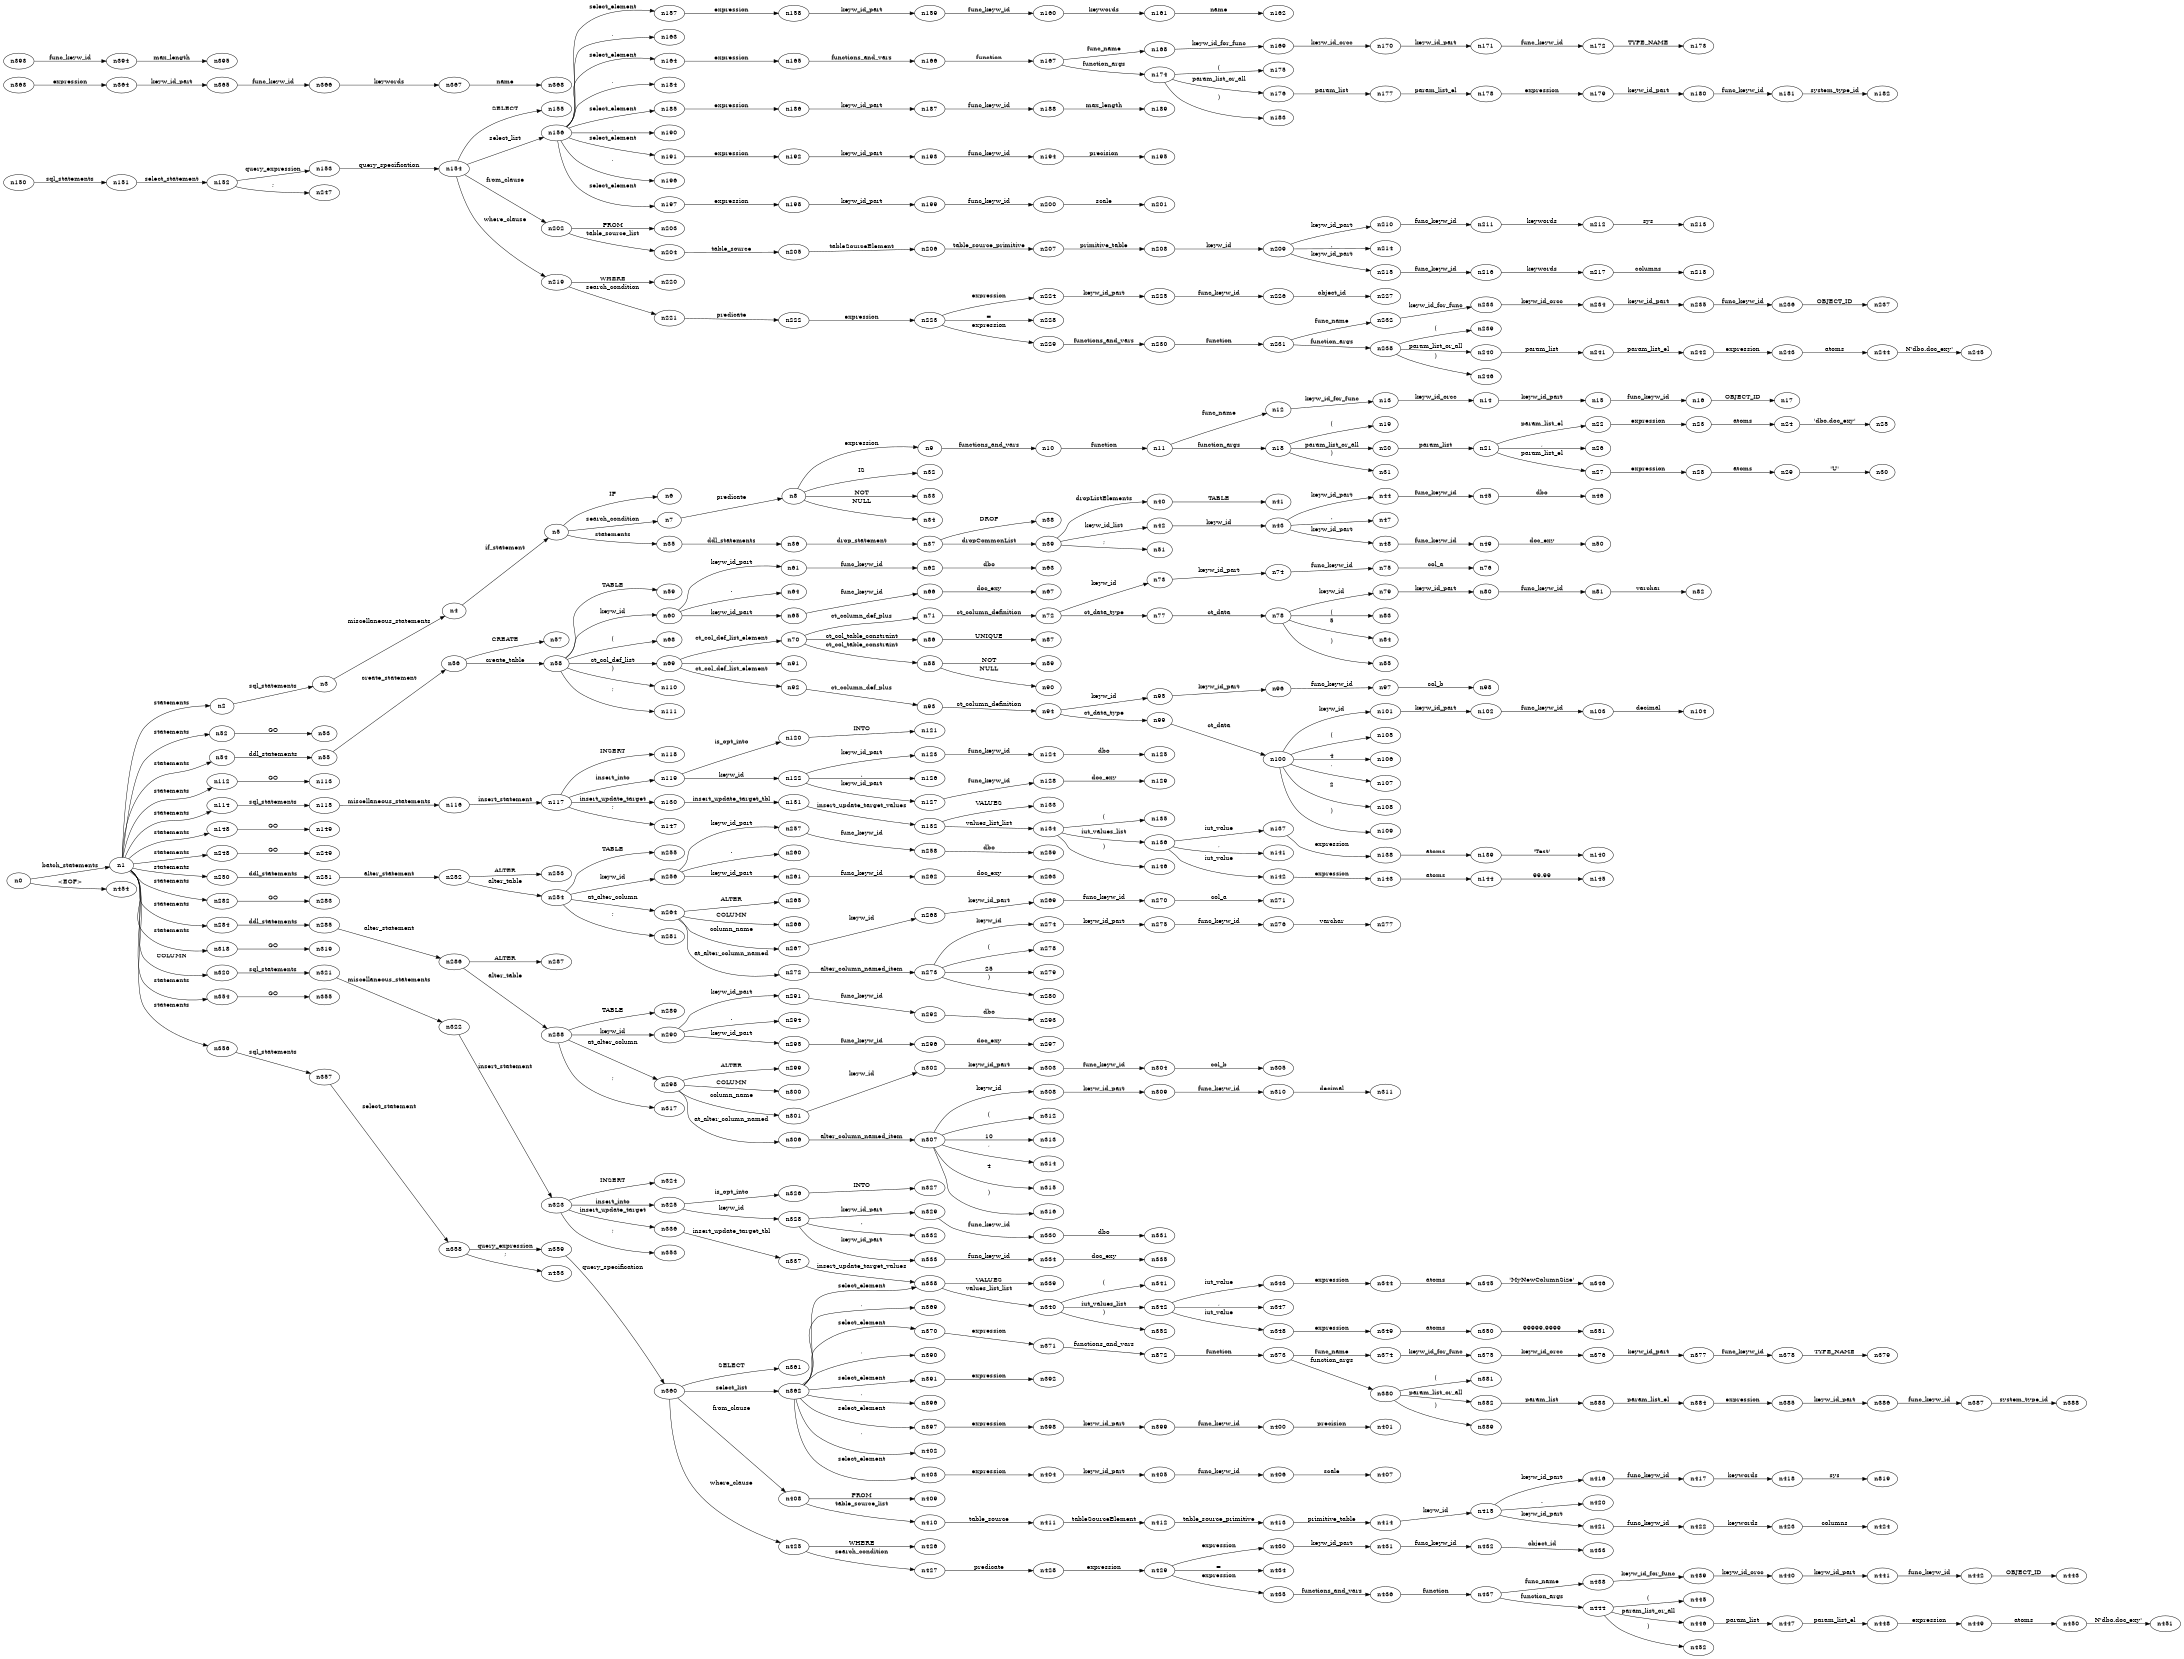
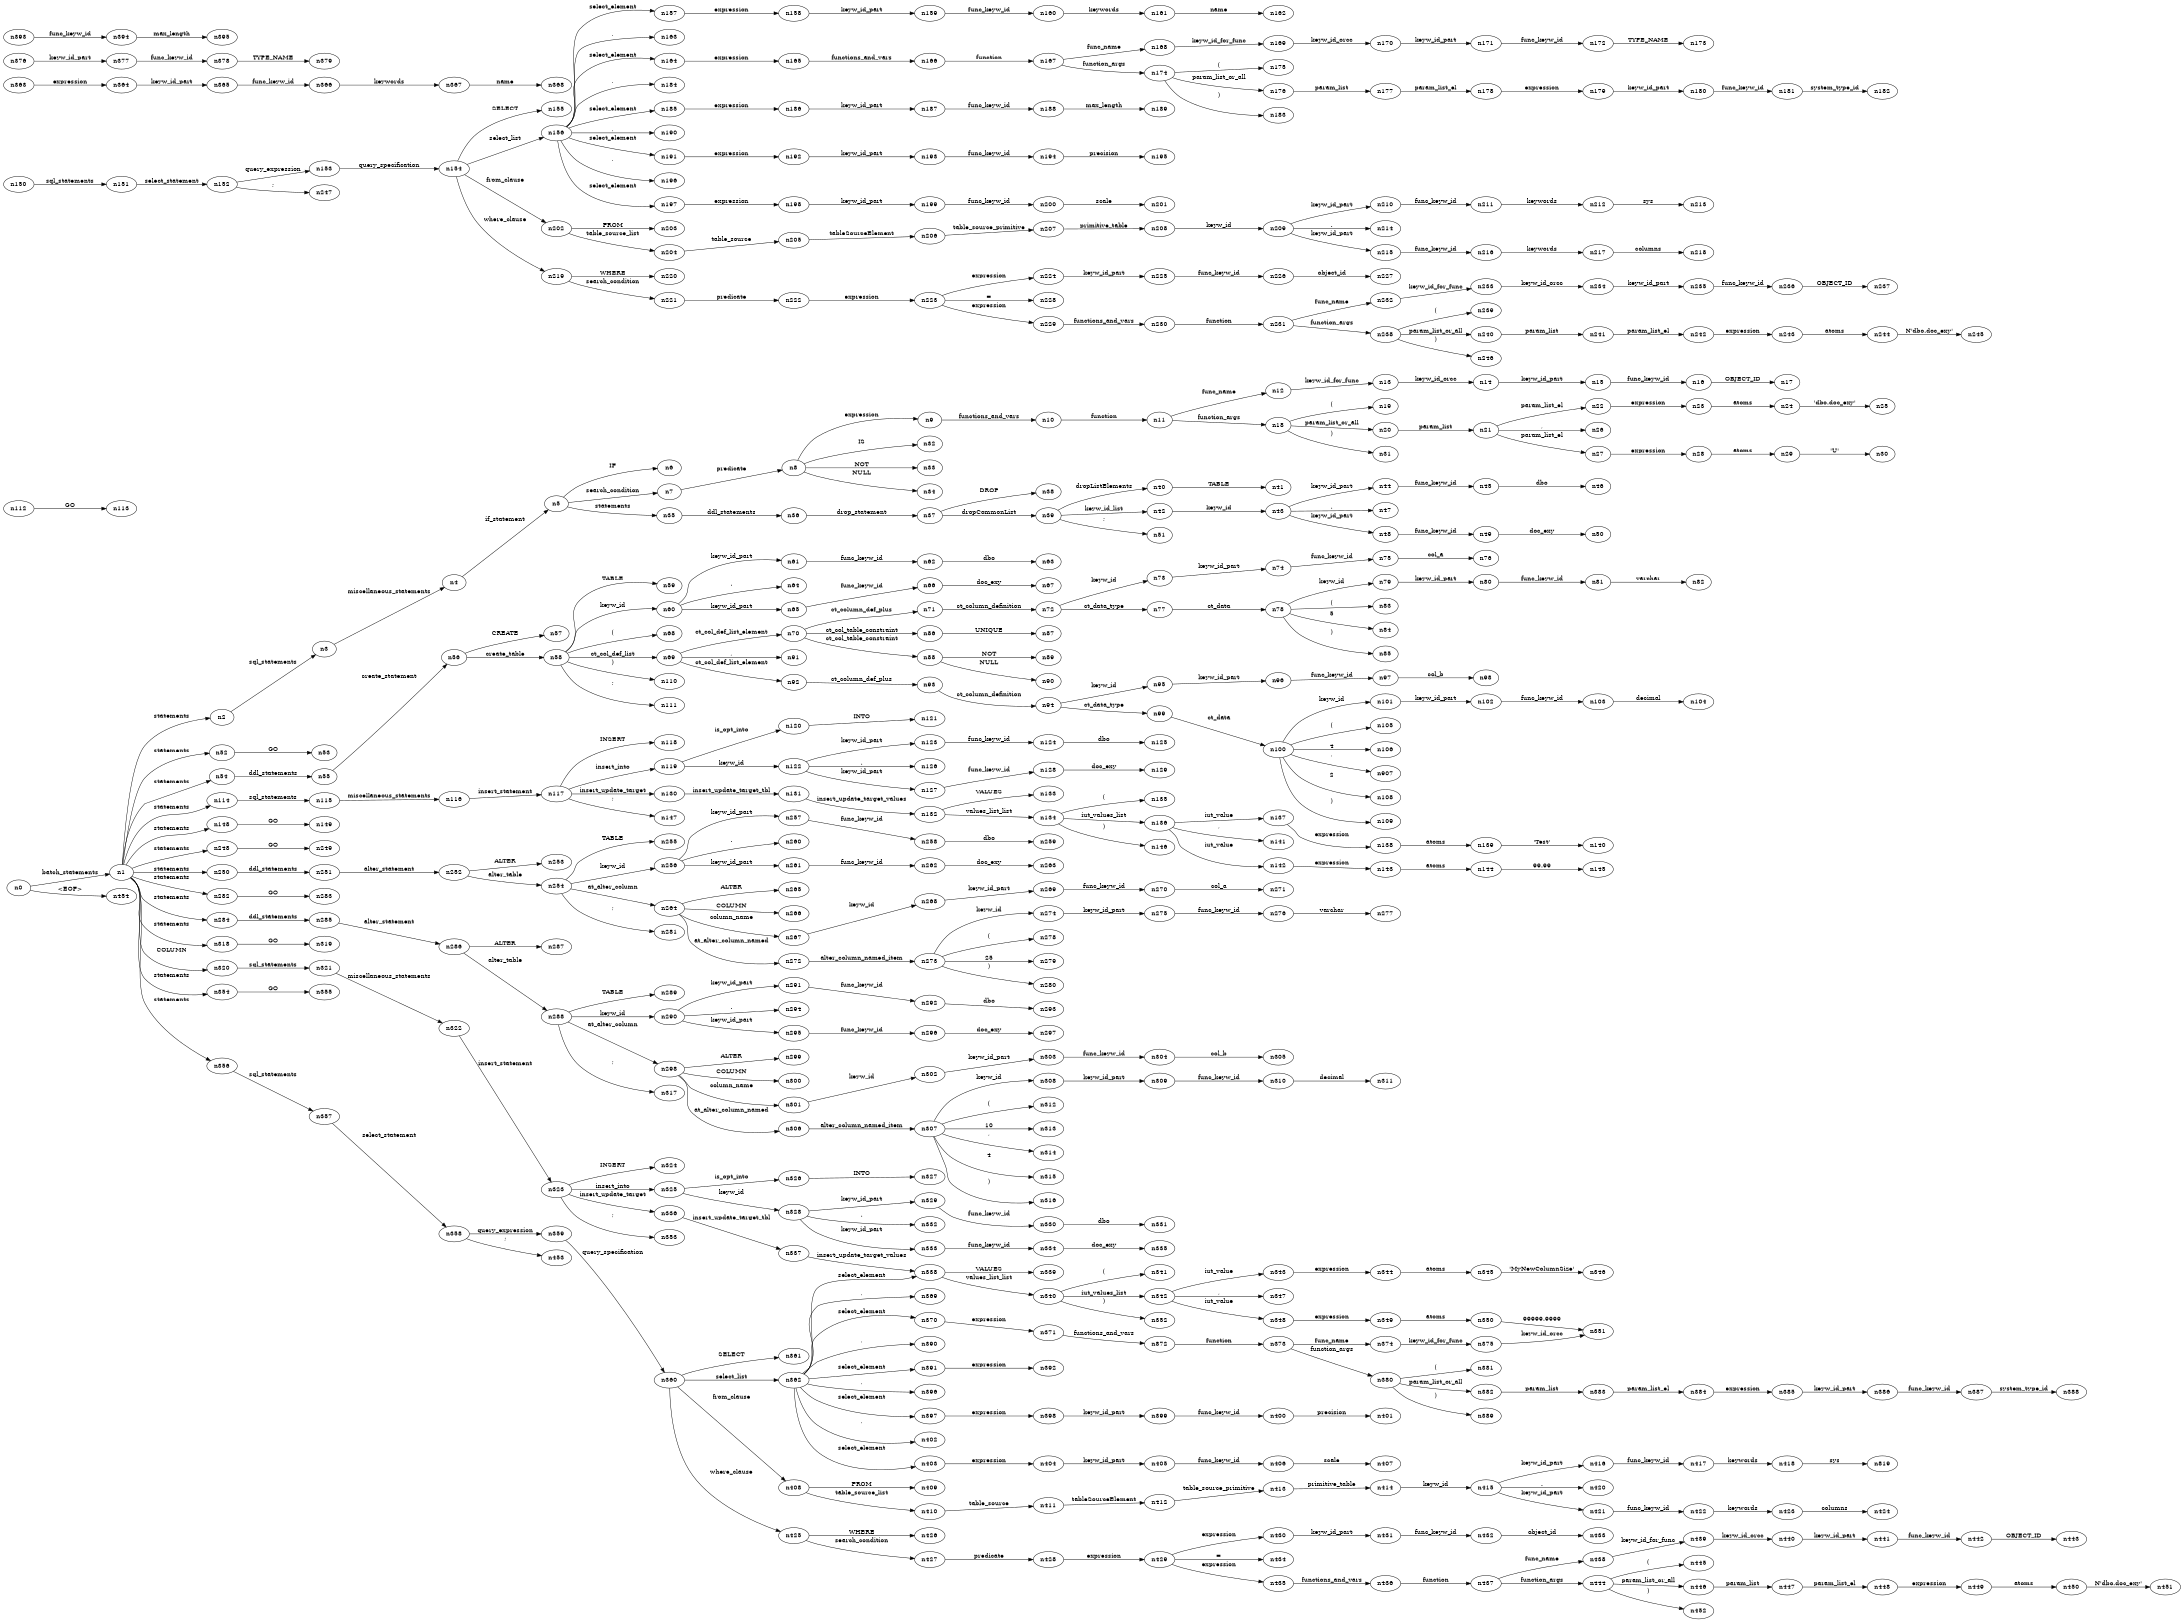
(1386, 783) -> (1386, 774)
(151, 806) -> none
(1540, 1355) -> (1541, 1341)
